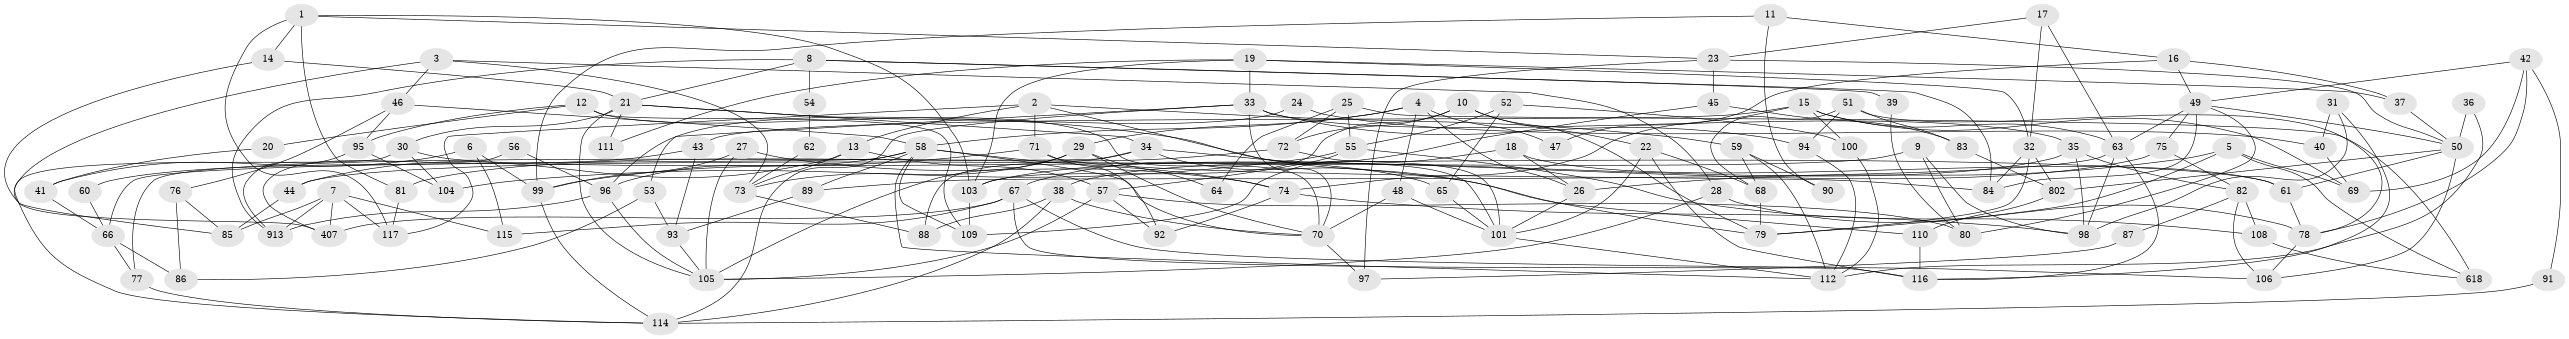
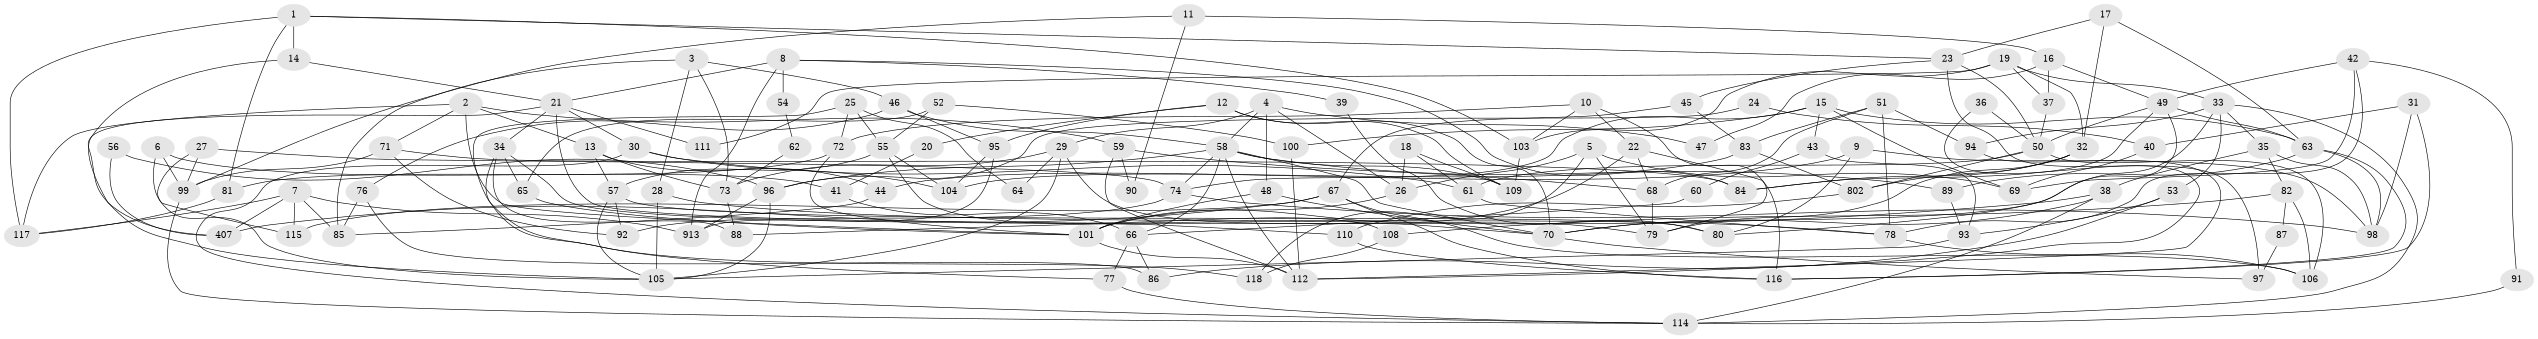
(2162, 148) -> none
none -> (1349, 176)
(2474, 280) -> (1254, 280)
